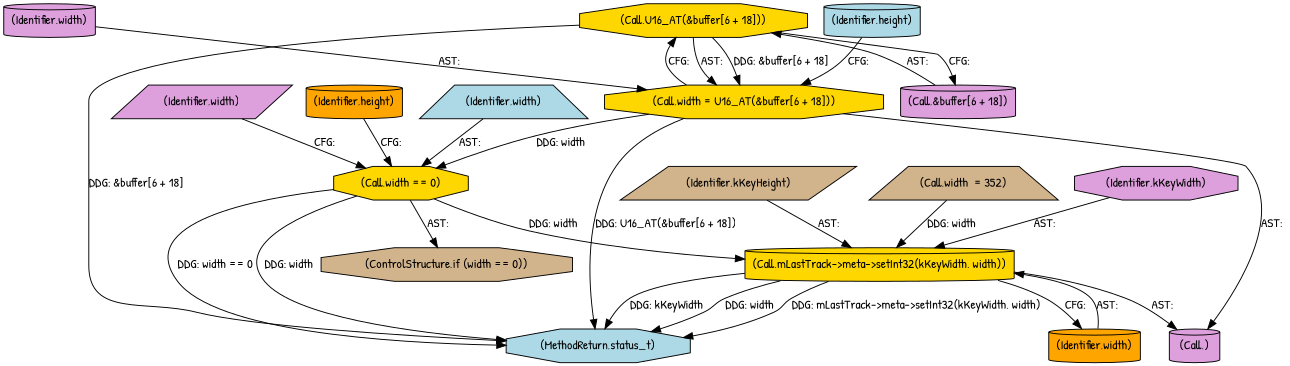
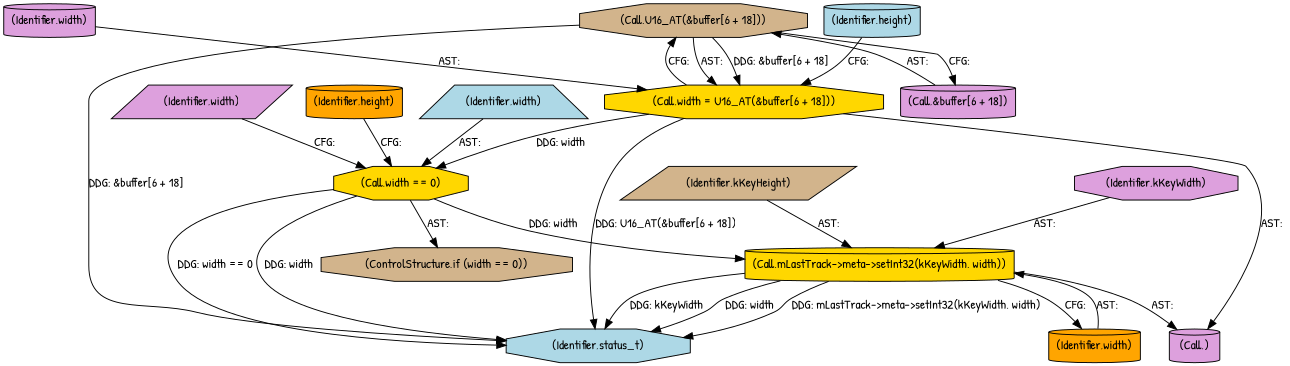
(694, 21) -> (694, 21)
(964, 183) -> none
(598, 346) -> (598, 346)
